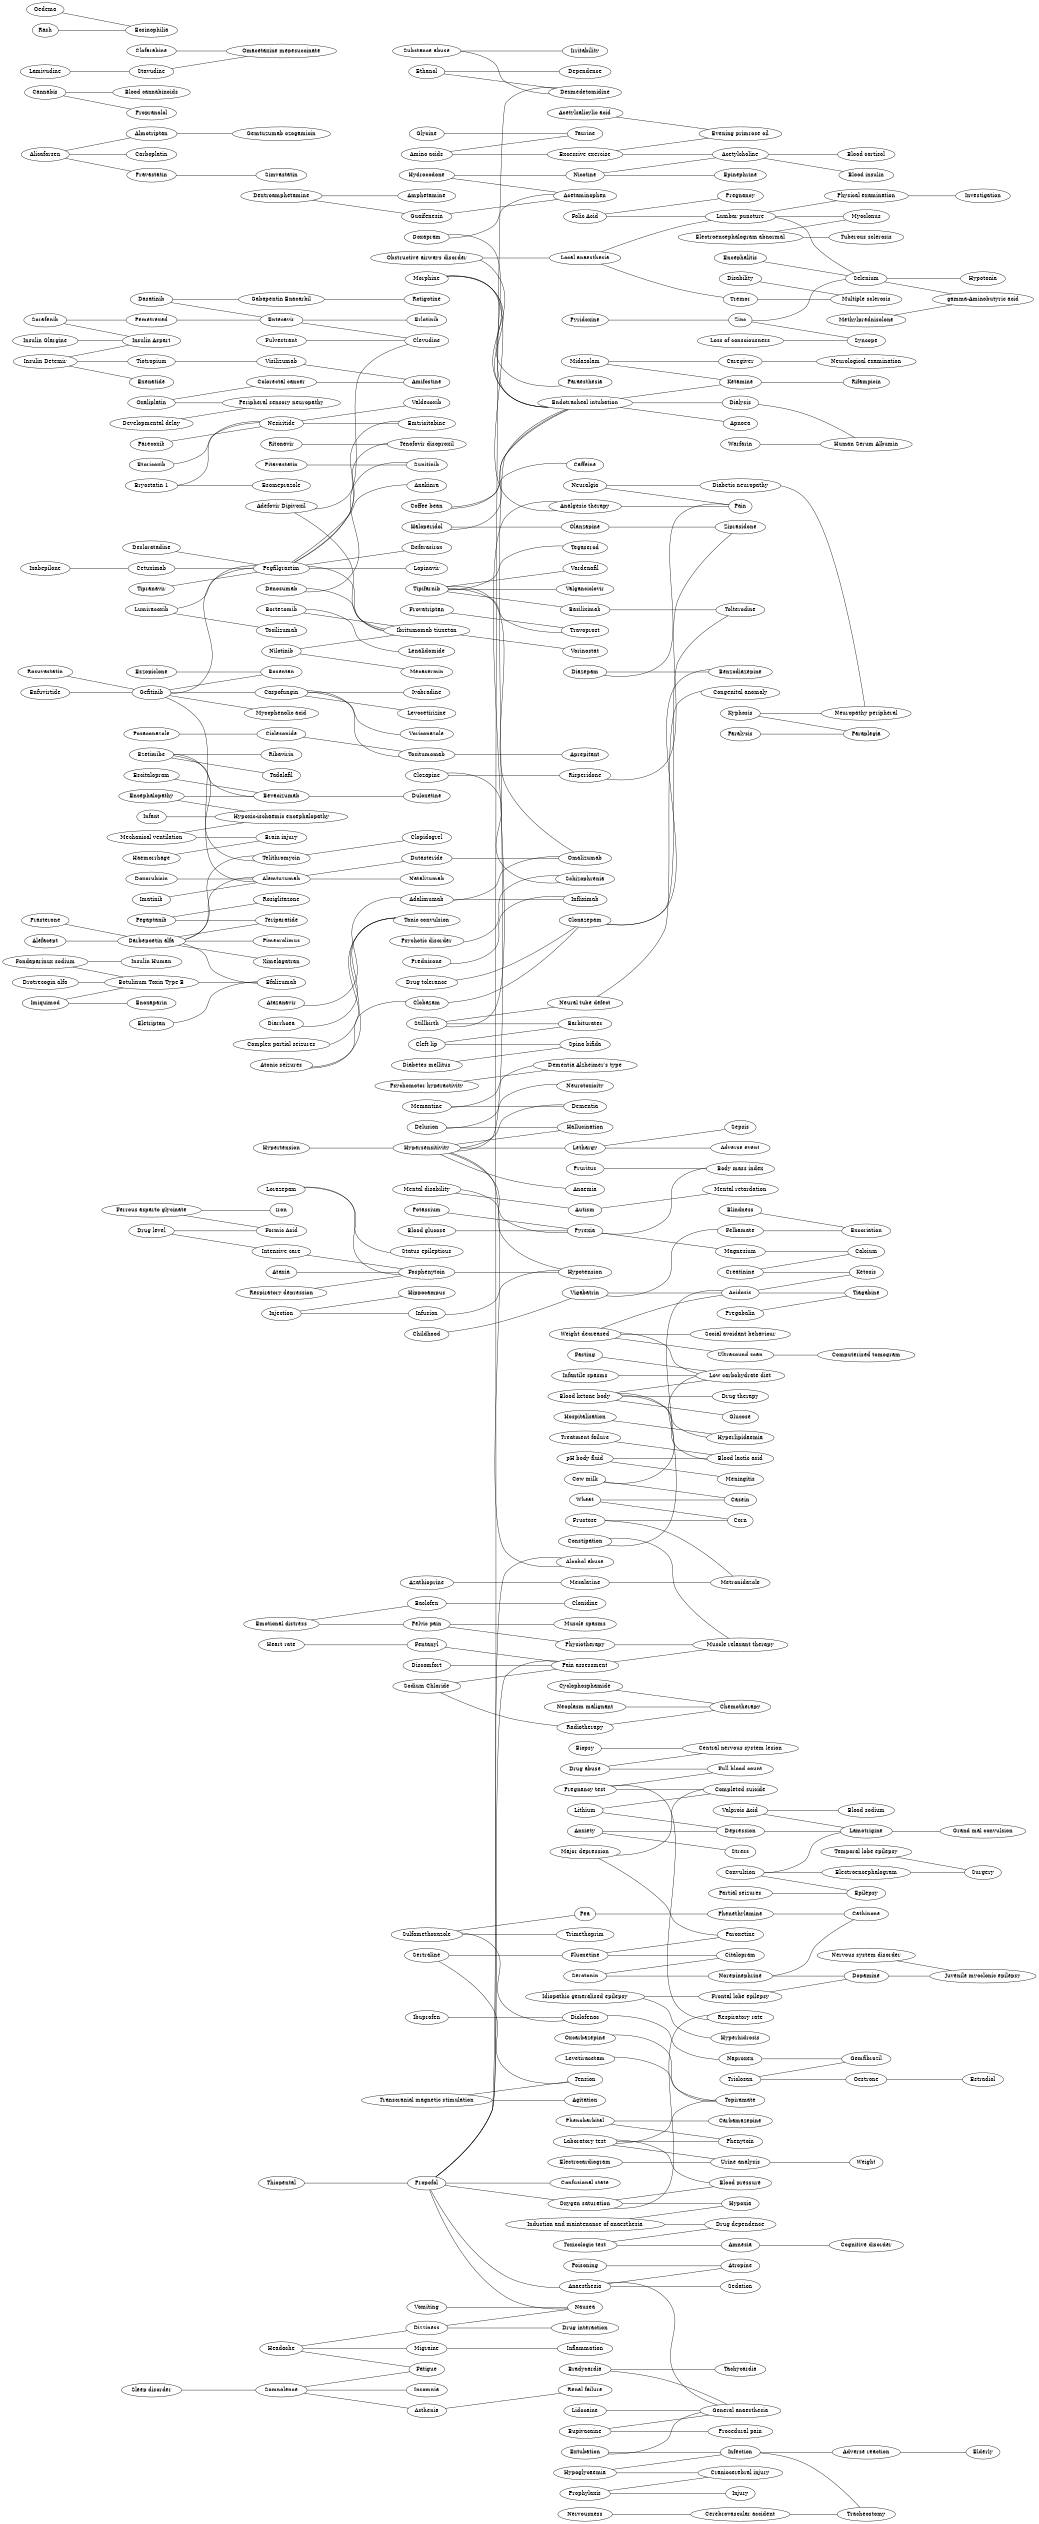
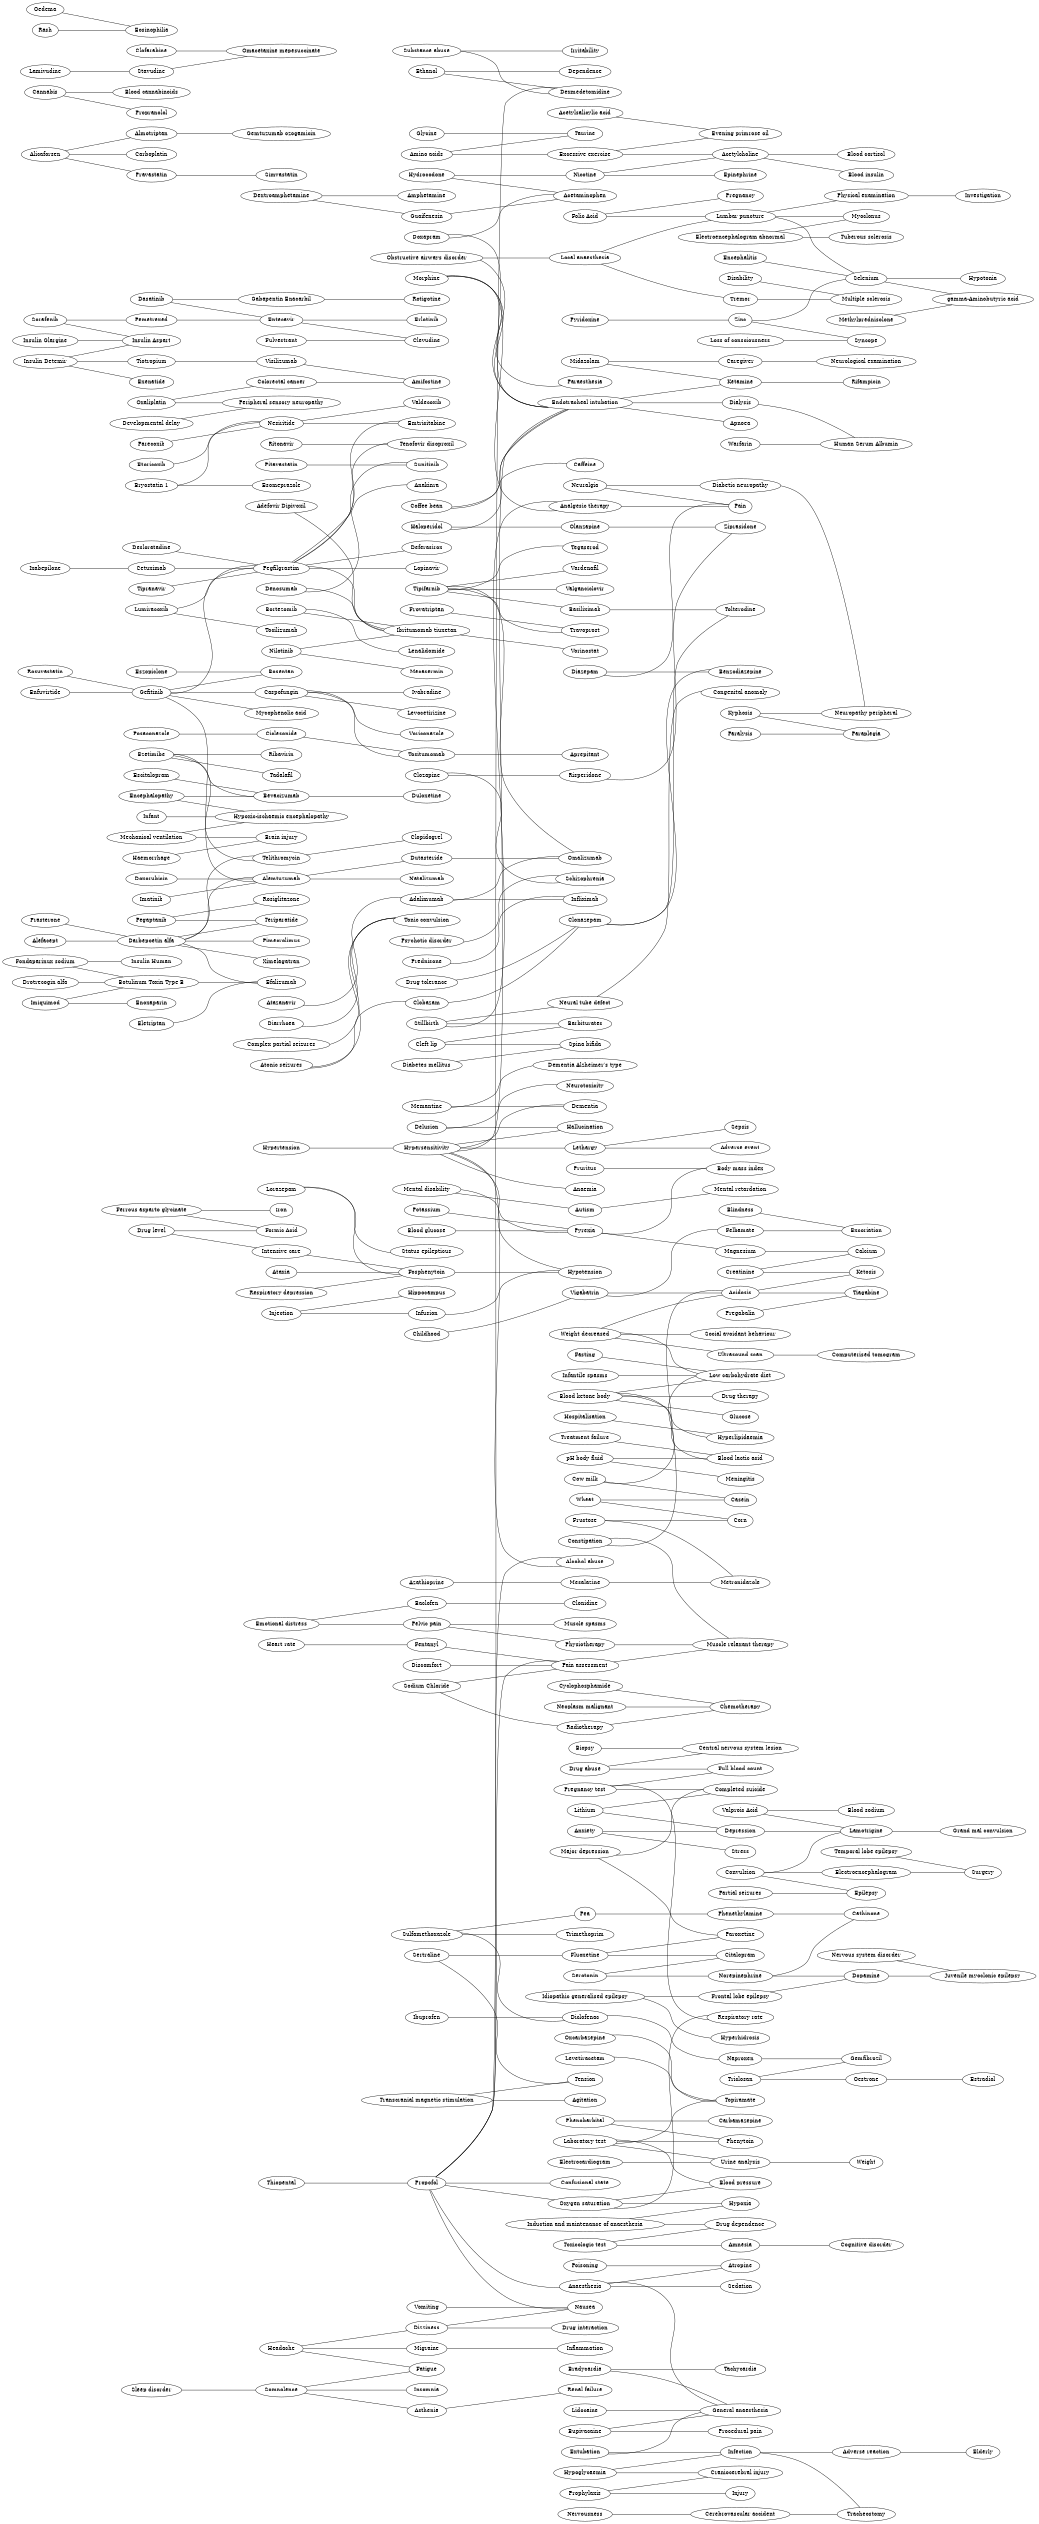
(356, 430) -> none
(427, 1086) -> none
